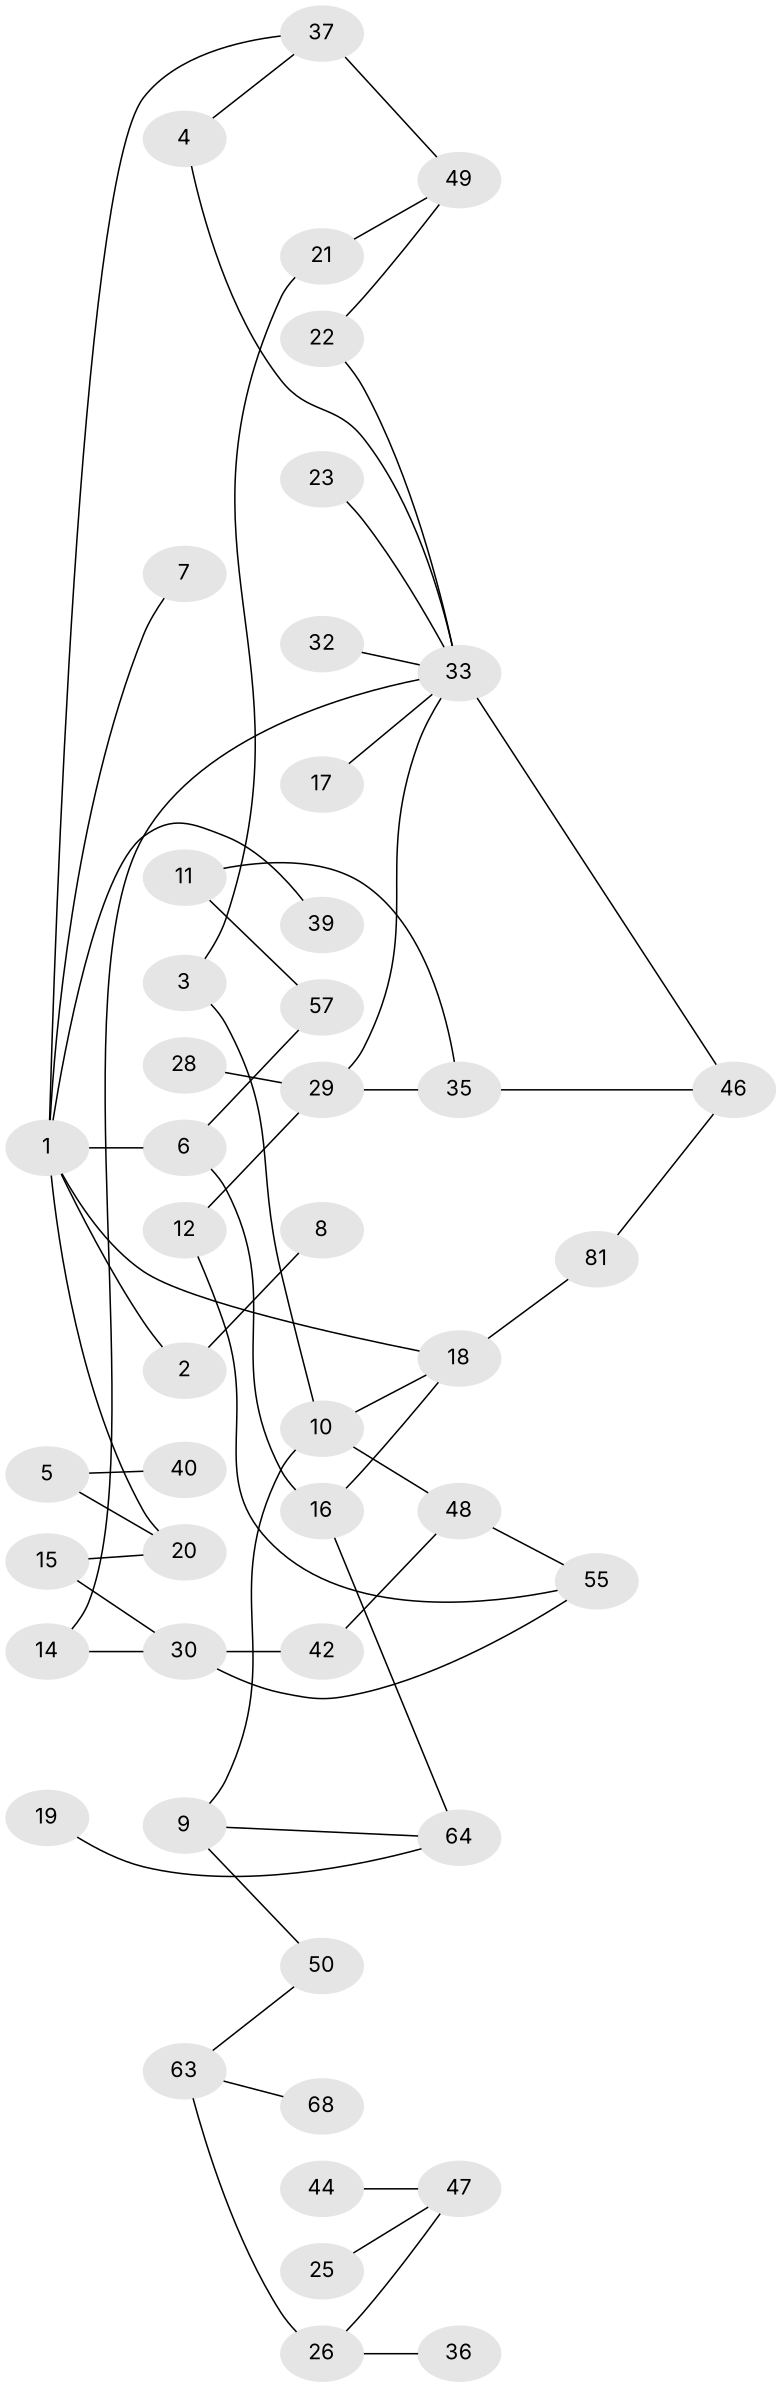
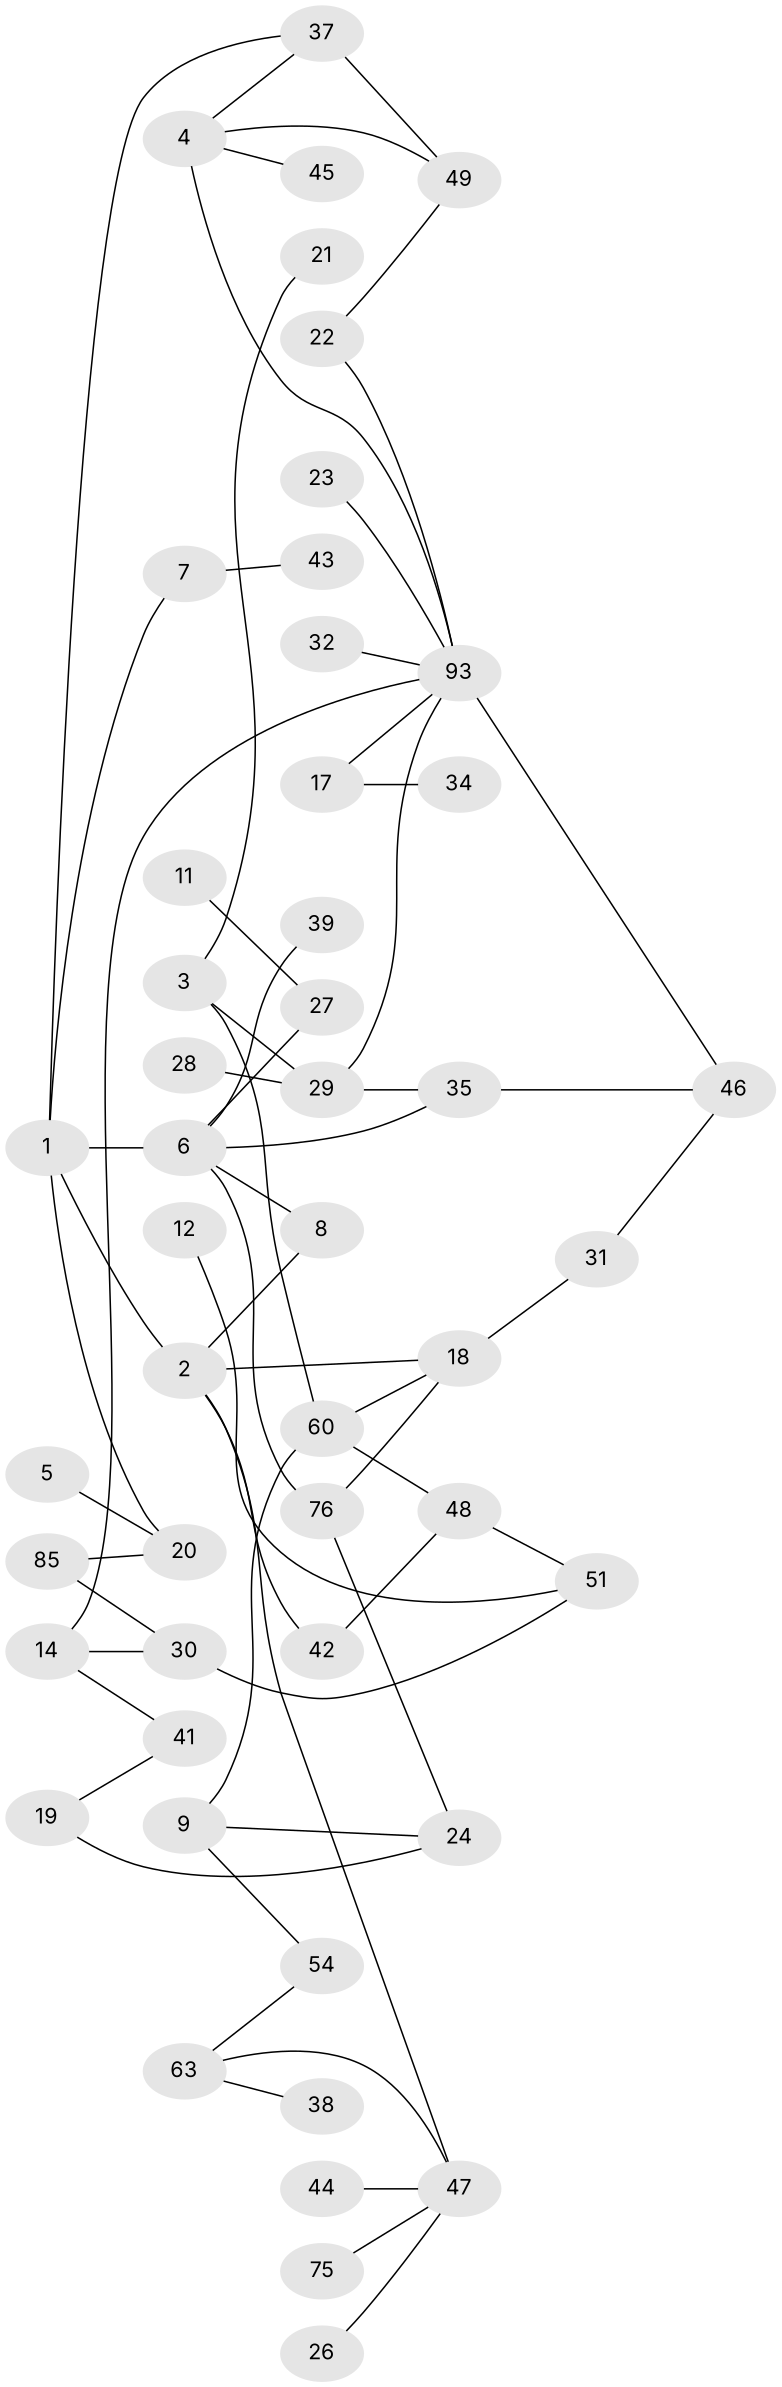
none -> (322, 174)
(391, 218) -> (330, 128)
none -> (322, 562)
(459, 673) -> (459, 673)
none -> (459, 785)
(113, 883) -> (250, 1051)
(387, 904) -> (329, 1138)
(322, 1007) -> (322, 1007)
(253, 1160) -> (245, 1030)
none -> (253, 1189)
(597, 1259) -> (597, 1259)
(227, 1305) -> (322, 1365)
(322, 1429) -> (322, 1429)
(185, 1470) -> none
(322, 1511) -> (322, 1511)
(47, 1561) -> (47, 1561)
(597, 1581) -> (597, 1581)
(263, 1652) -> (252, 1512)
none -> (185, 1739)
none -> (312, 1781)
(459, 1838) -> (459, 1838)
(322, 1966) -> (322, 1966)
(322, 2106) -> (322, 2106)
(234, 2220) -> (357, 2063)
(322, 2271) -> (322, 2271)
(459, 2354) -> none
